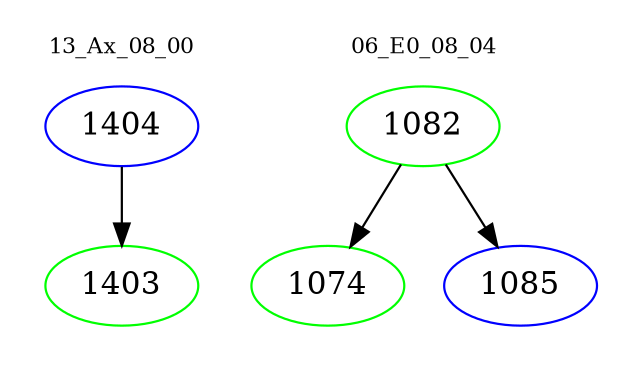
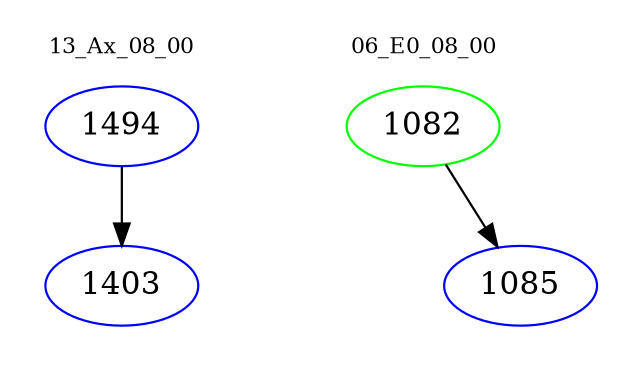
(424, 48) -> (424, 48)
(122, 126) -> (122, 126)
(122, 286) -> (122, 286)
(328, 286) -> none
